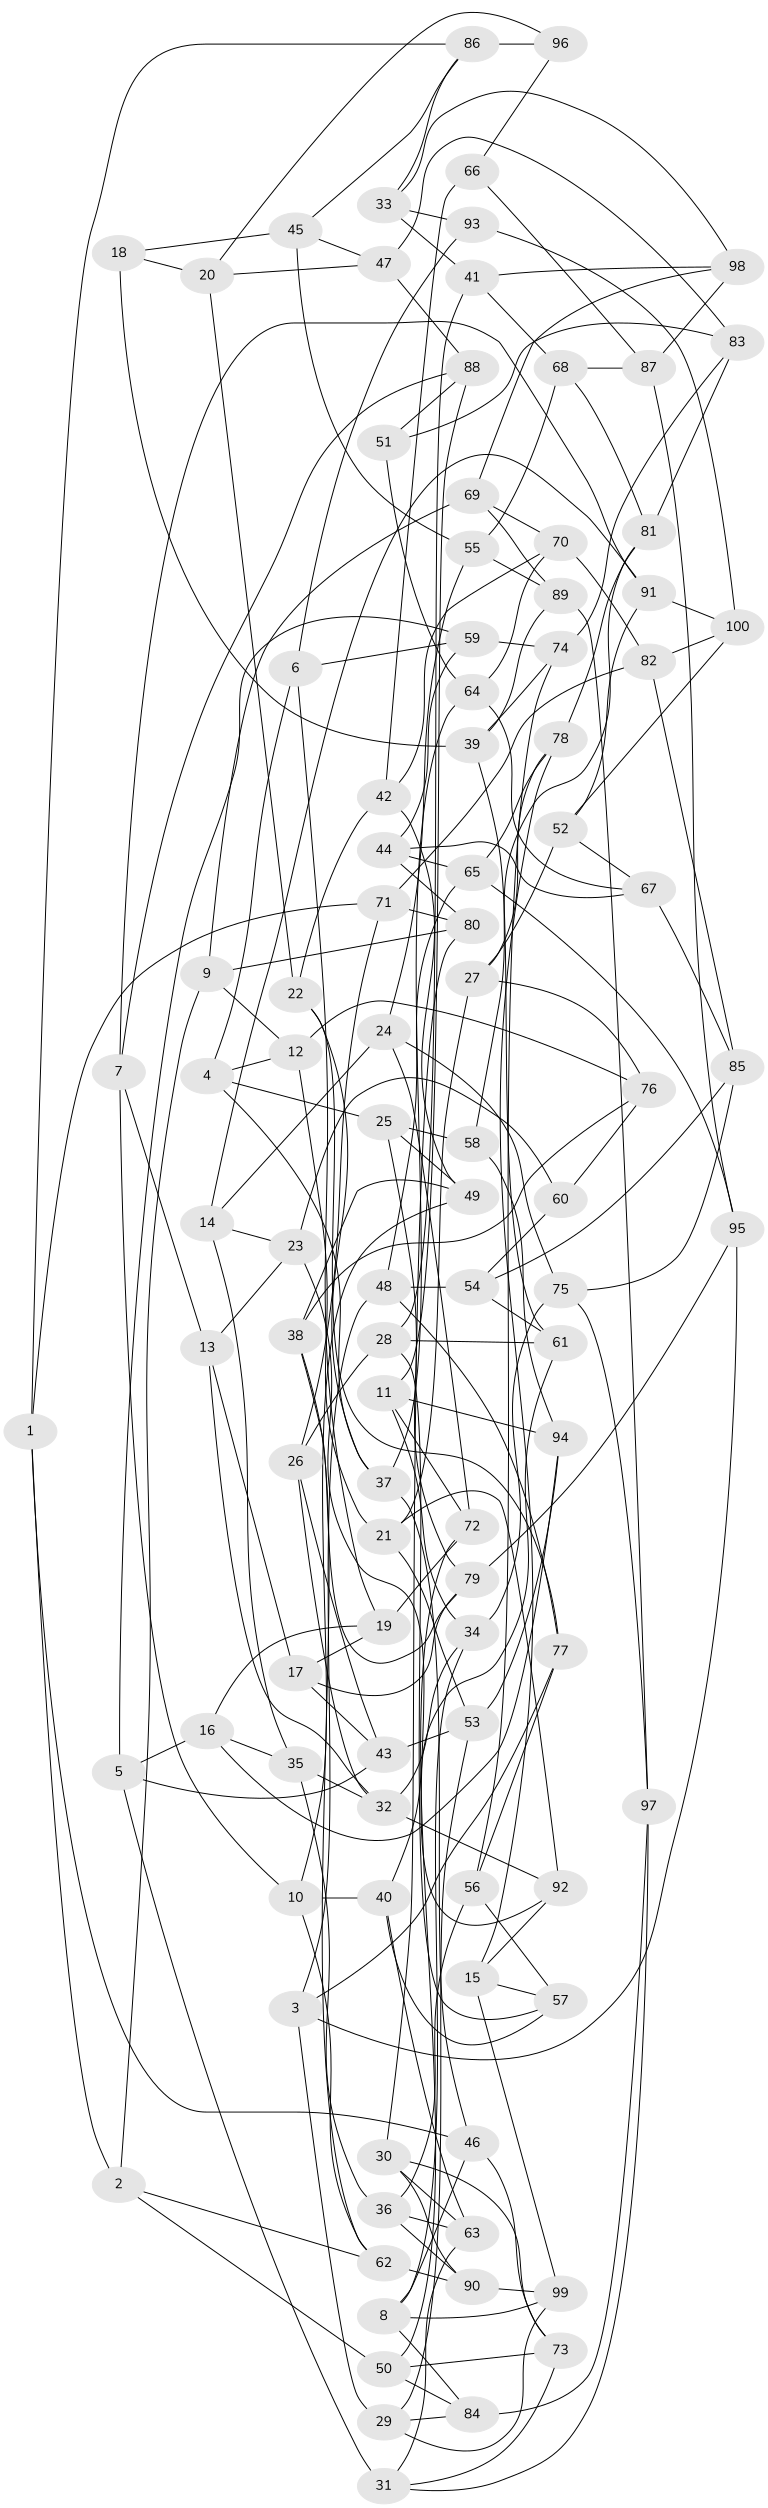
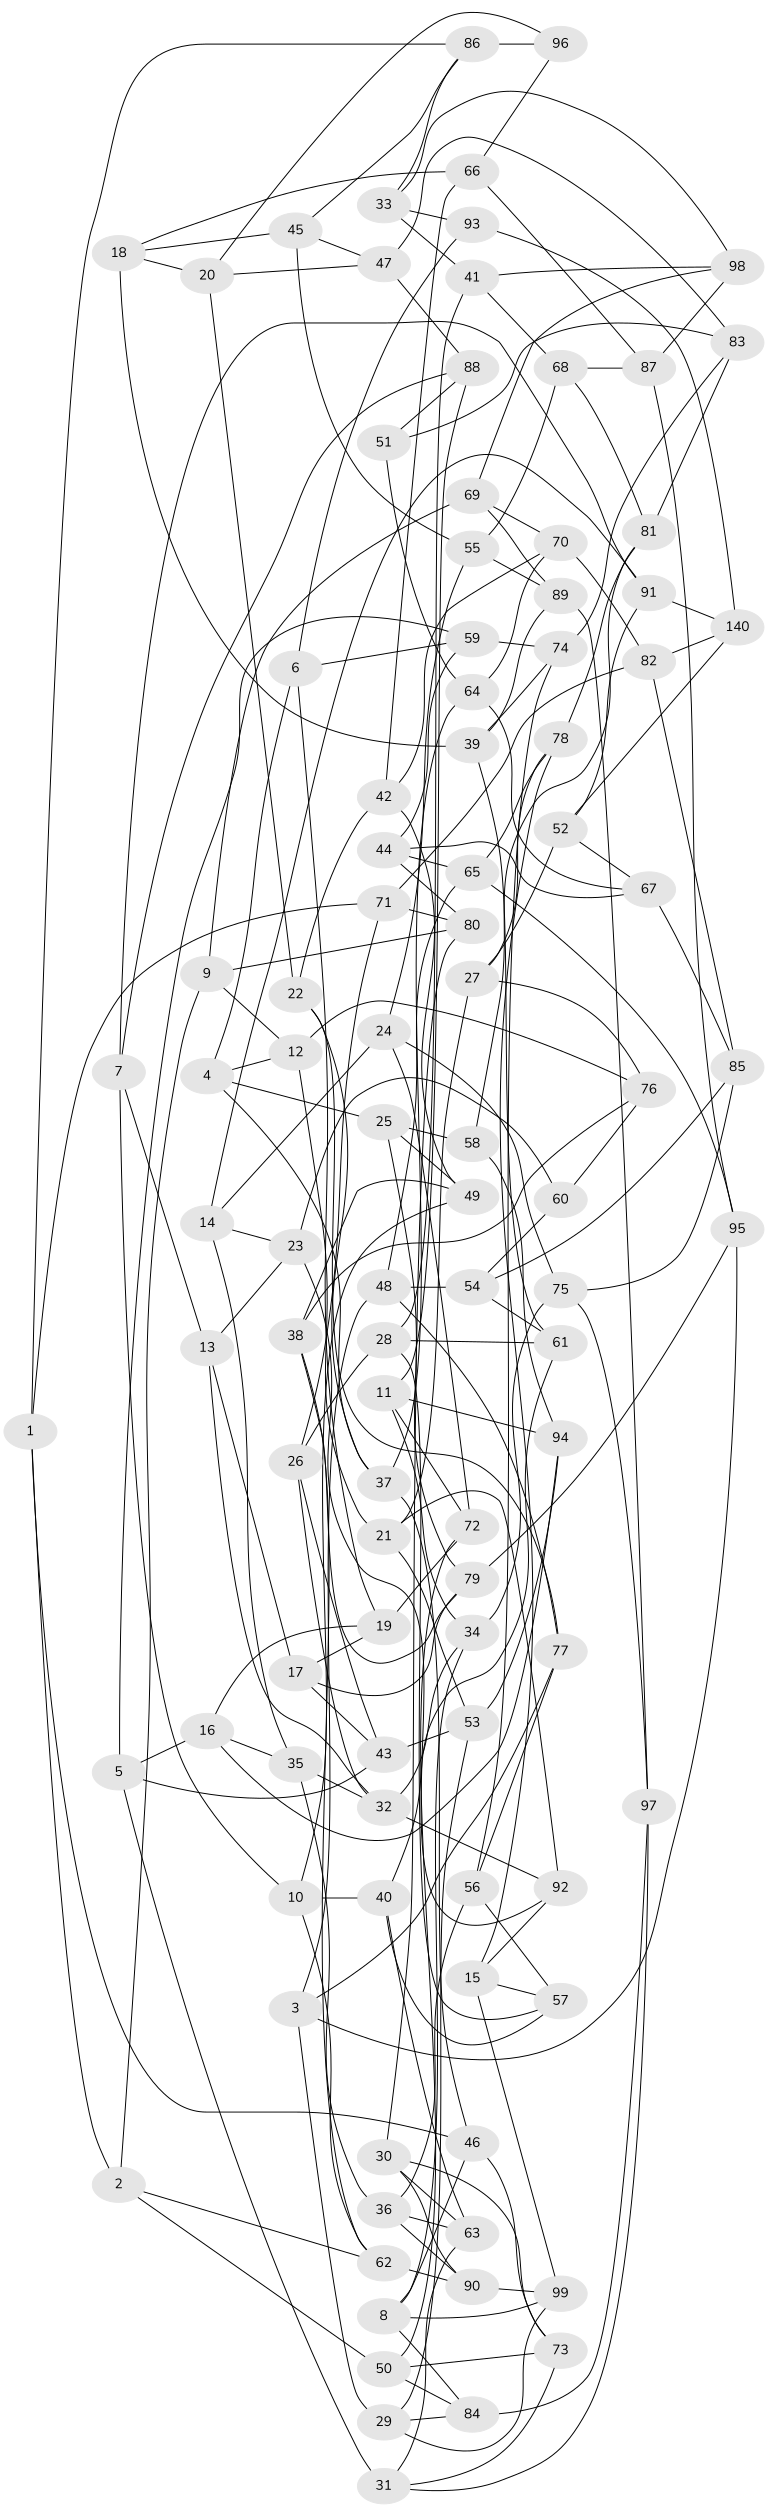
none -> (290, 193)
(737, 627) -> (737, 627)
